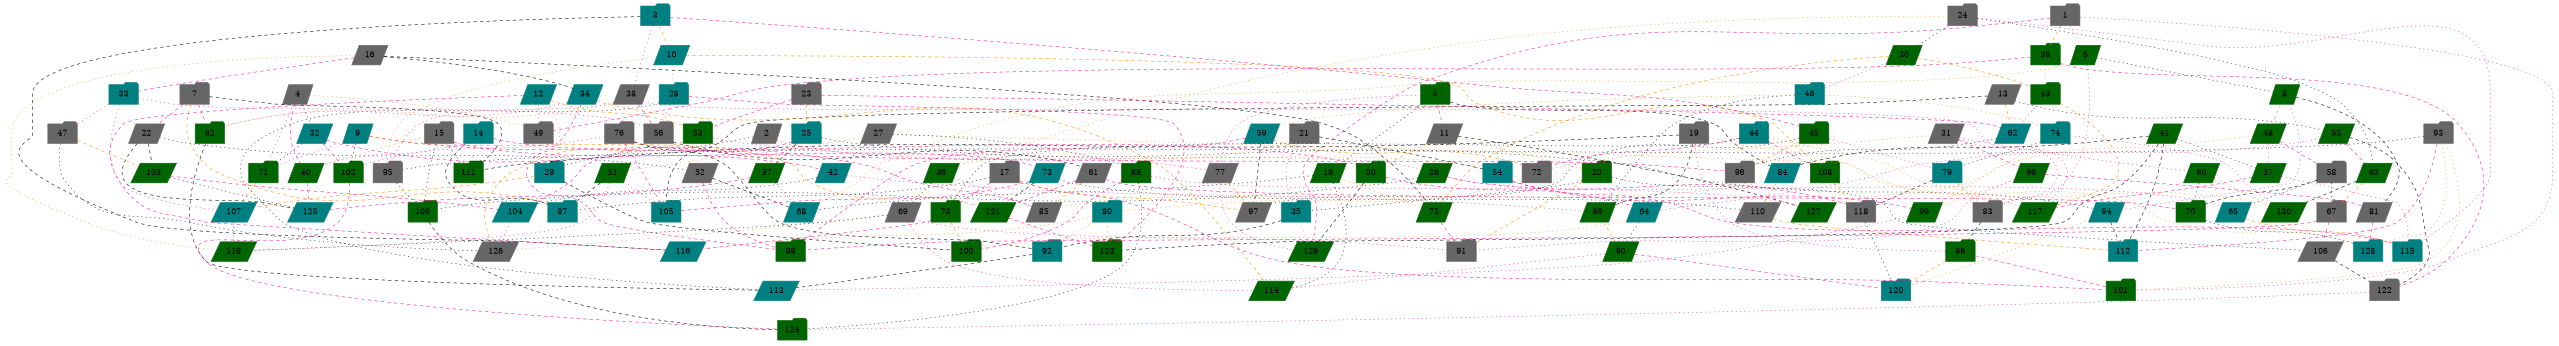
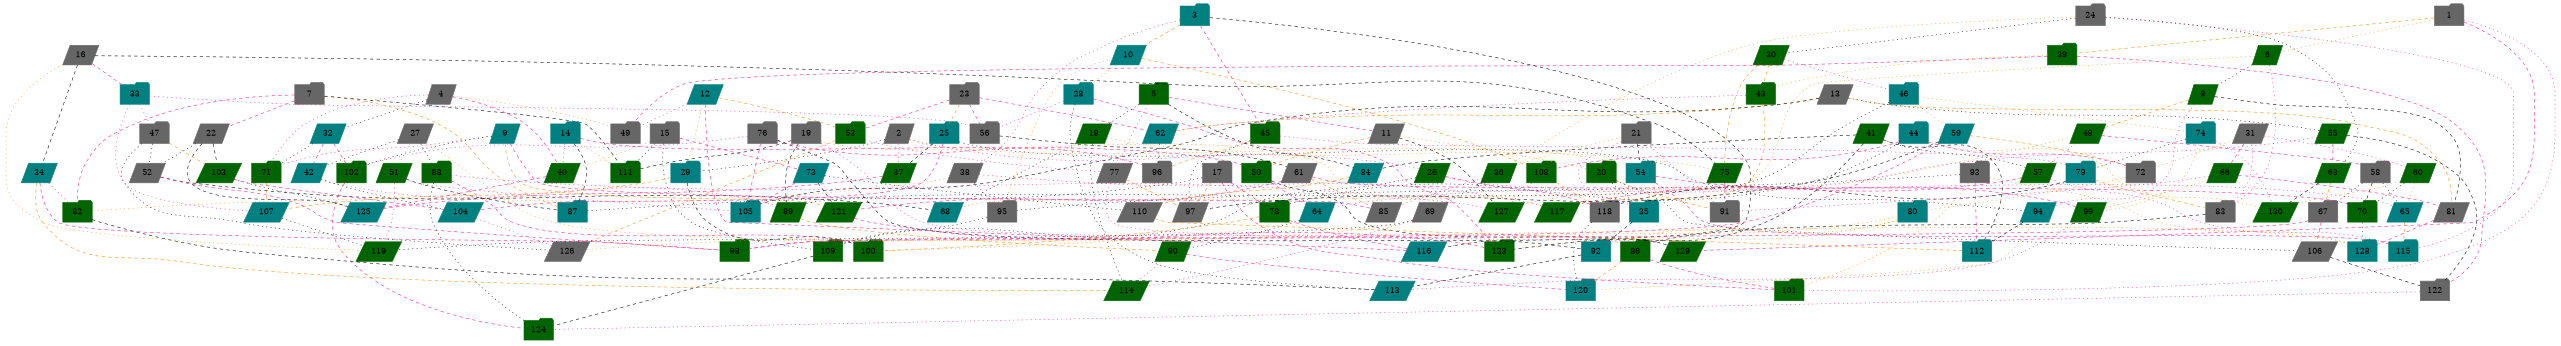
none -> (2171, 110)
(645, 114) -> (975, 114)
none -> (151, 153)
(1180, 238) -> (1681, 173)
